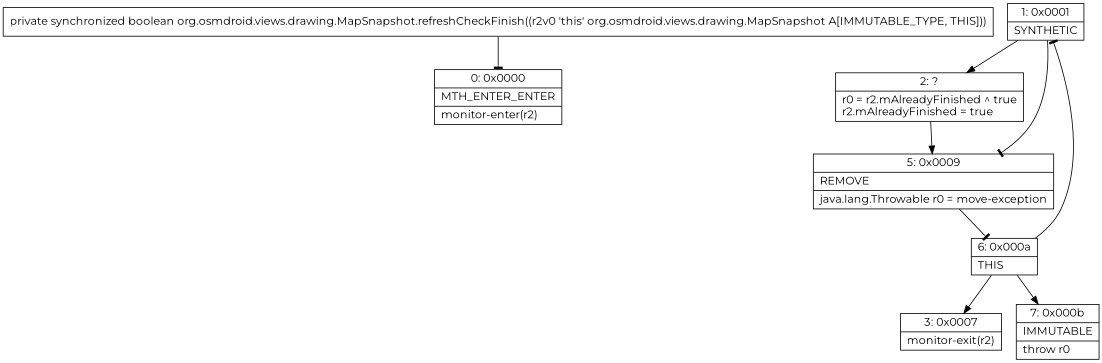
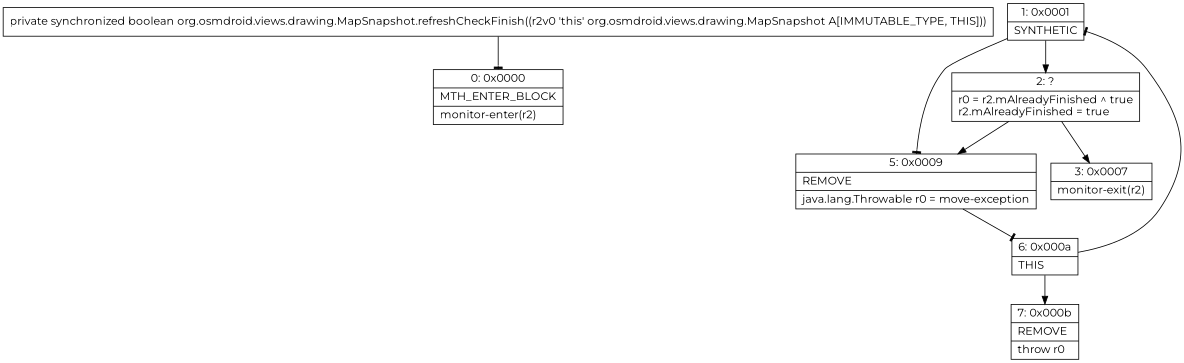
(498, 97) -> (498, 97)
(980, 291) -> (1073, 139)
(1058, 331) -> (1043, 331)
